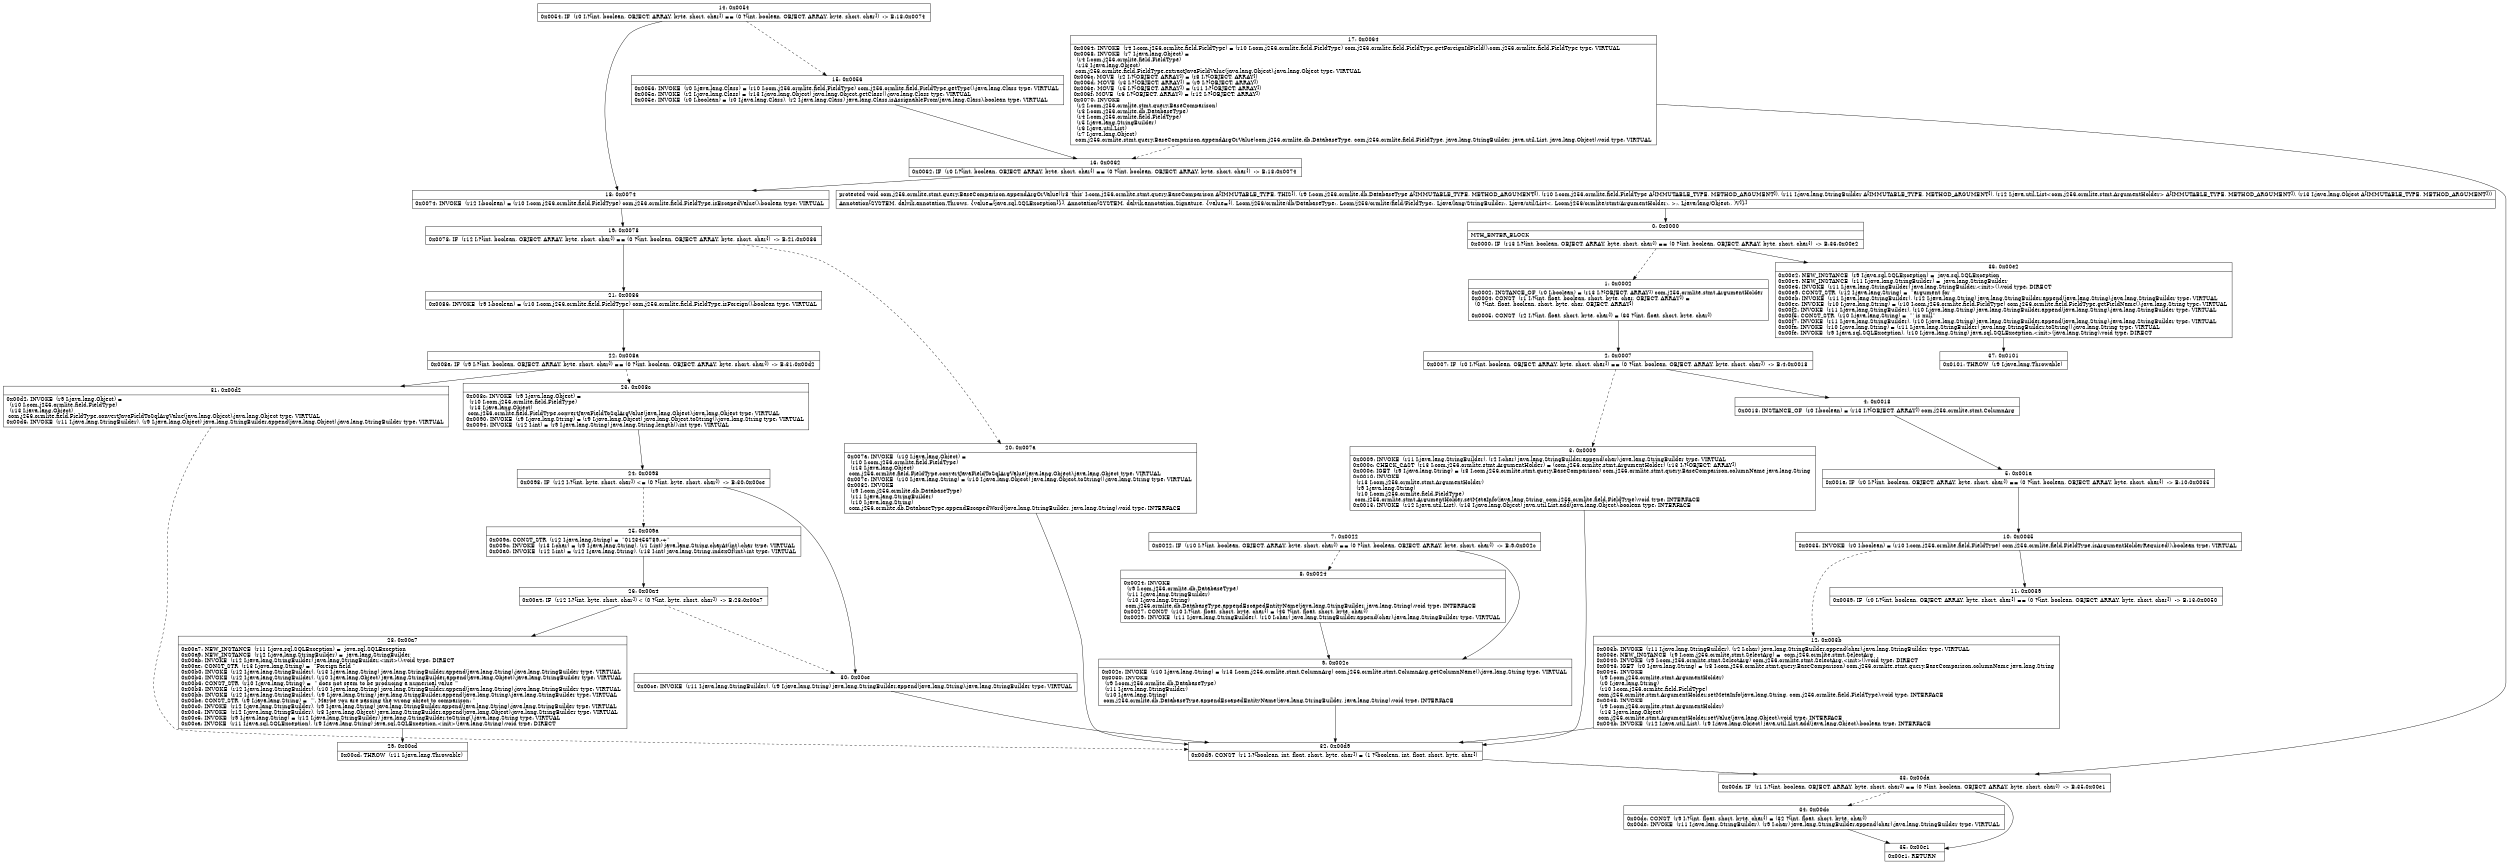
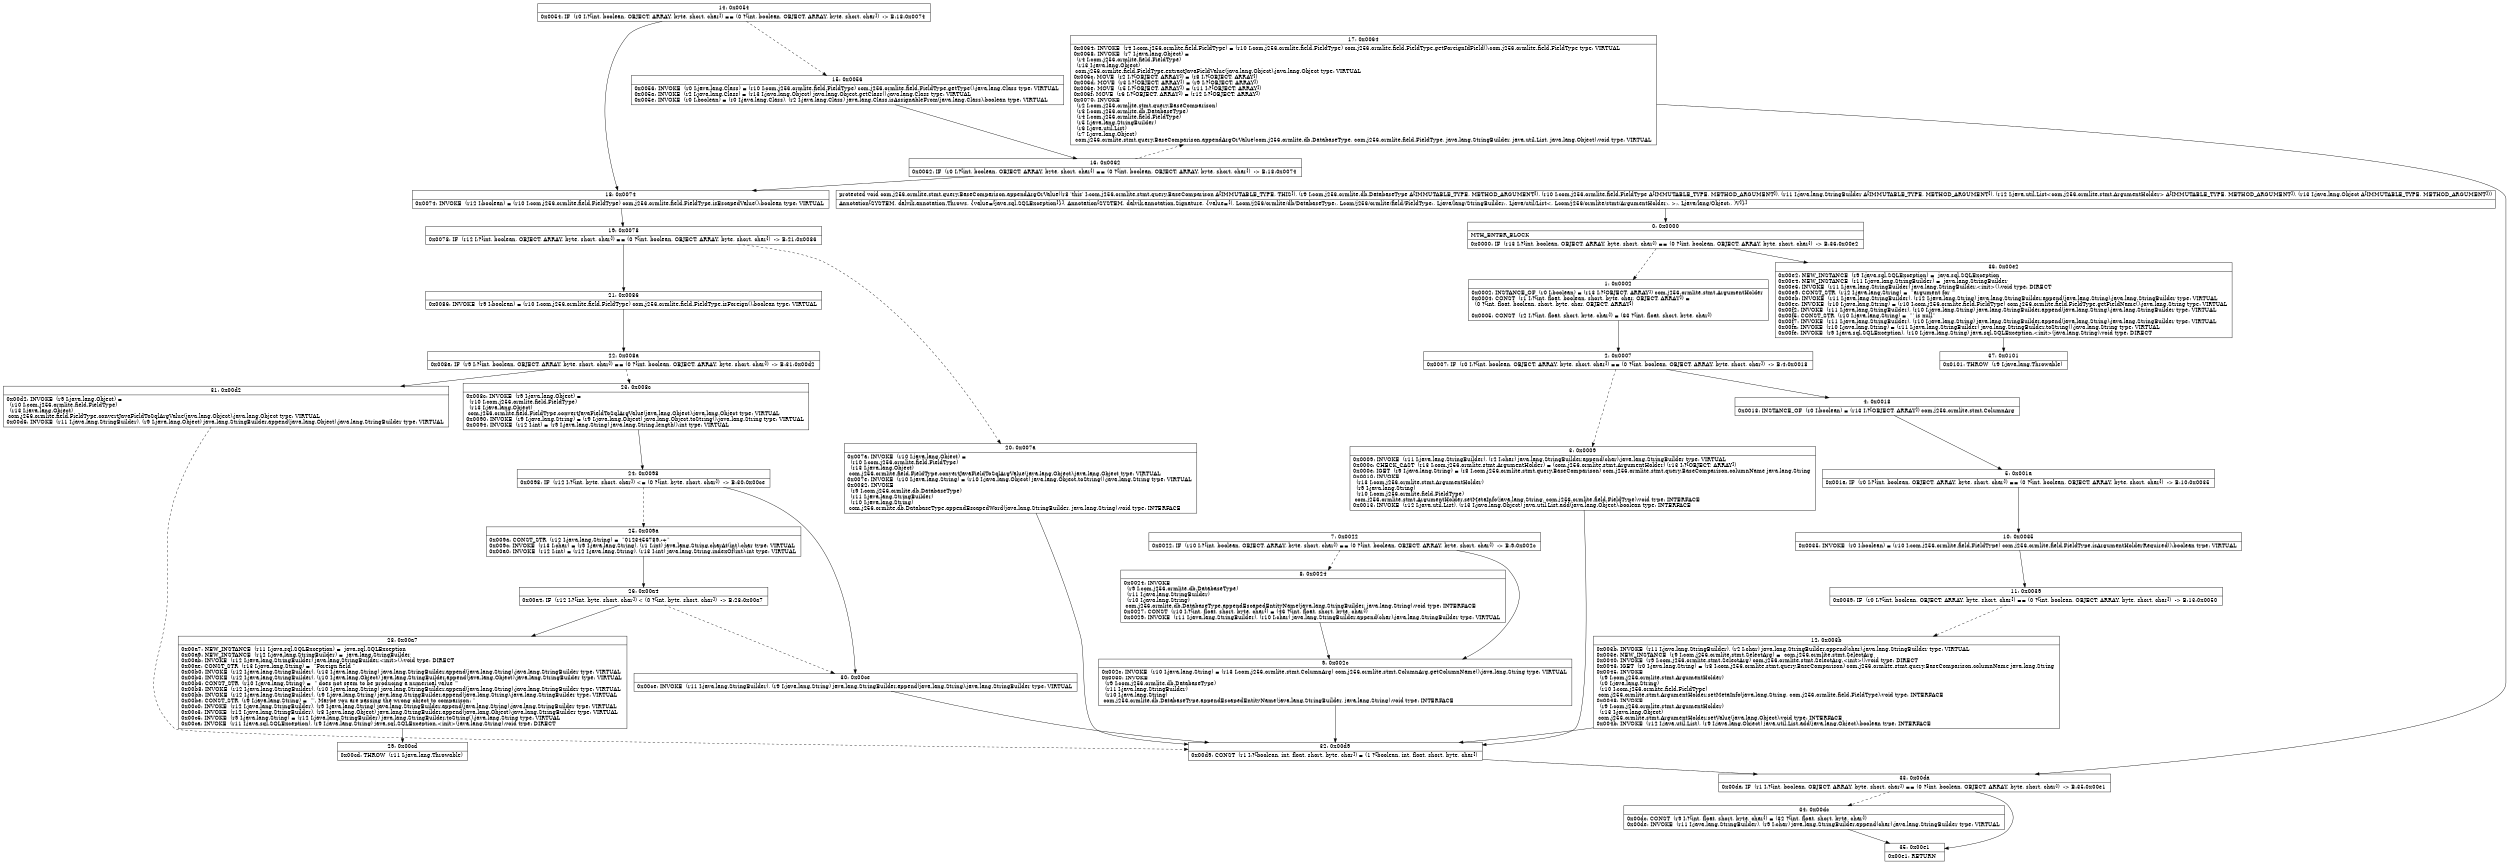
(1157, 151) -> (1158, 152)
(1823, 575) -> (1972, 620)
